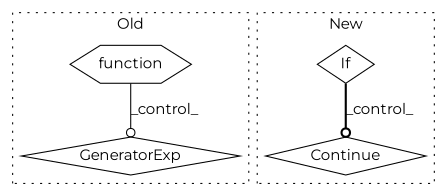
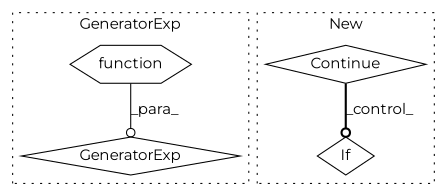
(131, 25) -> (131, 25)
(346, 106) -> (346, 106)
(164, 110) -> (155, 110)
